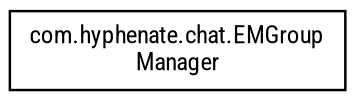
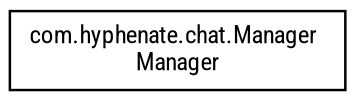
(178, 51) -> (178, 51)
